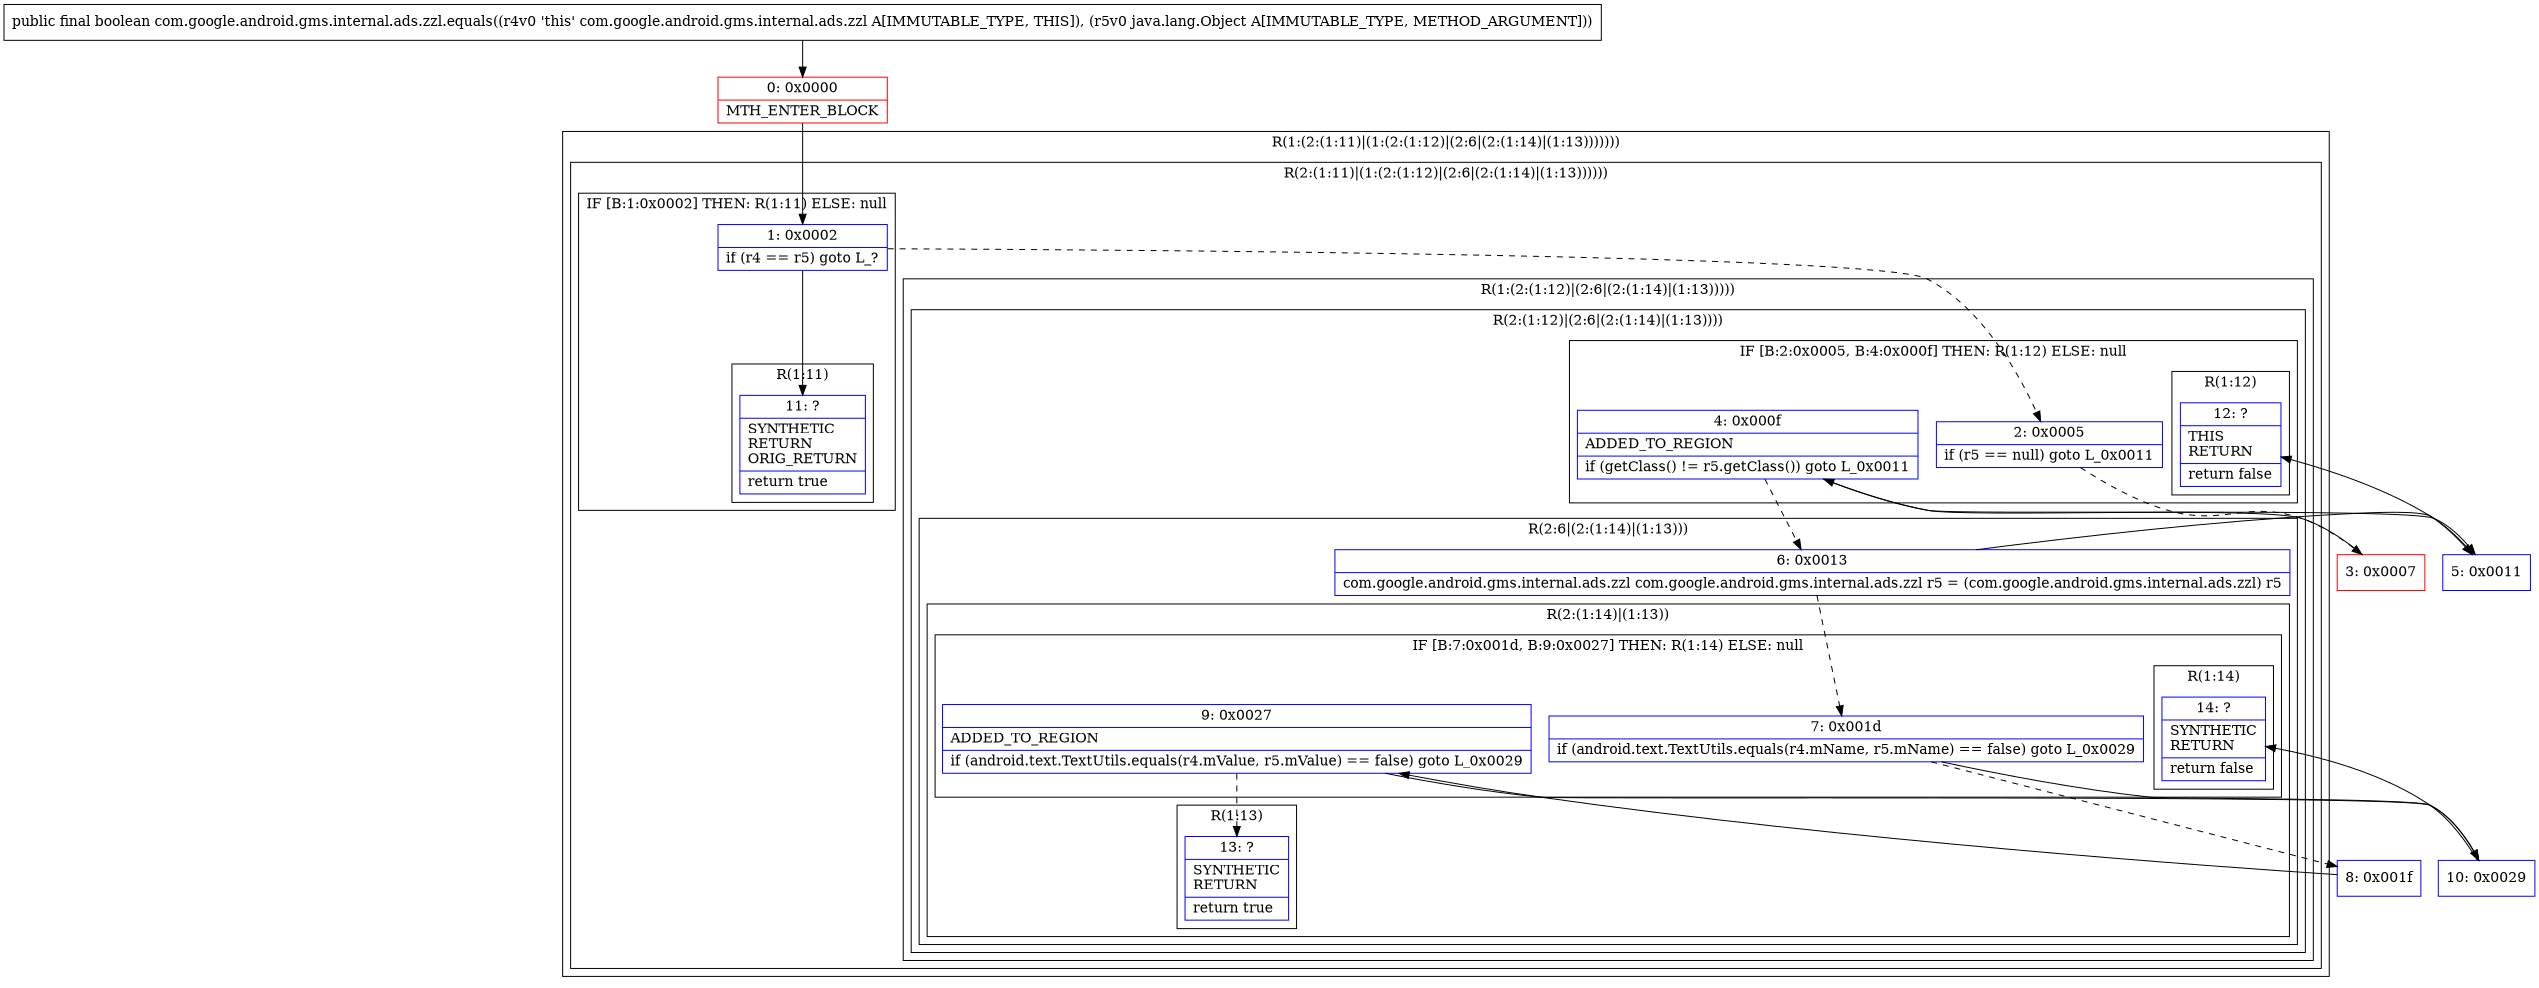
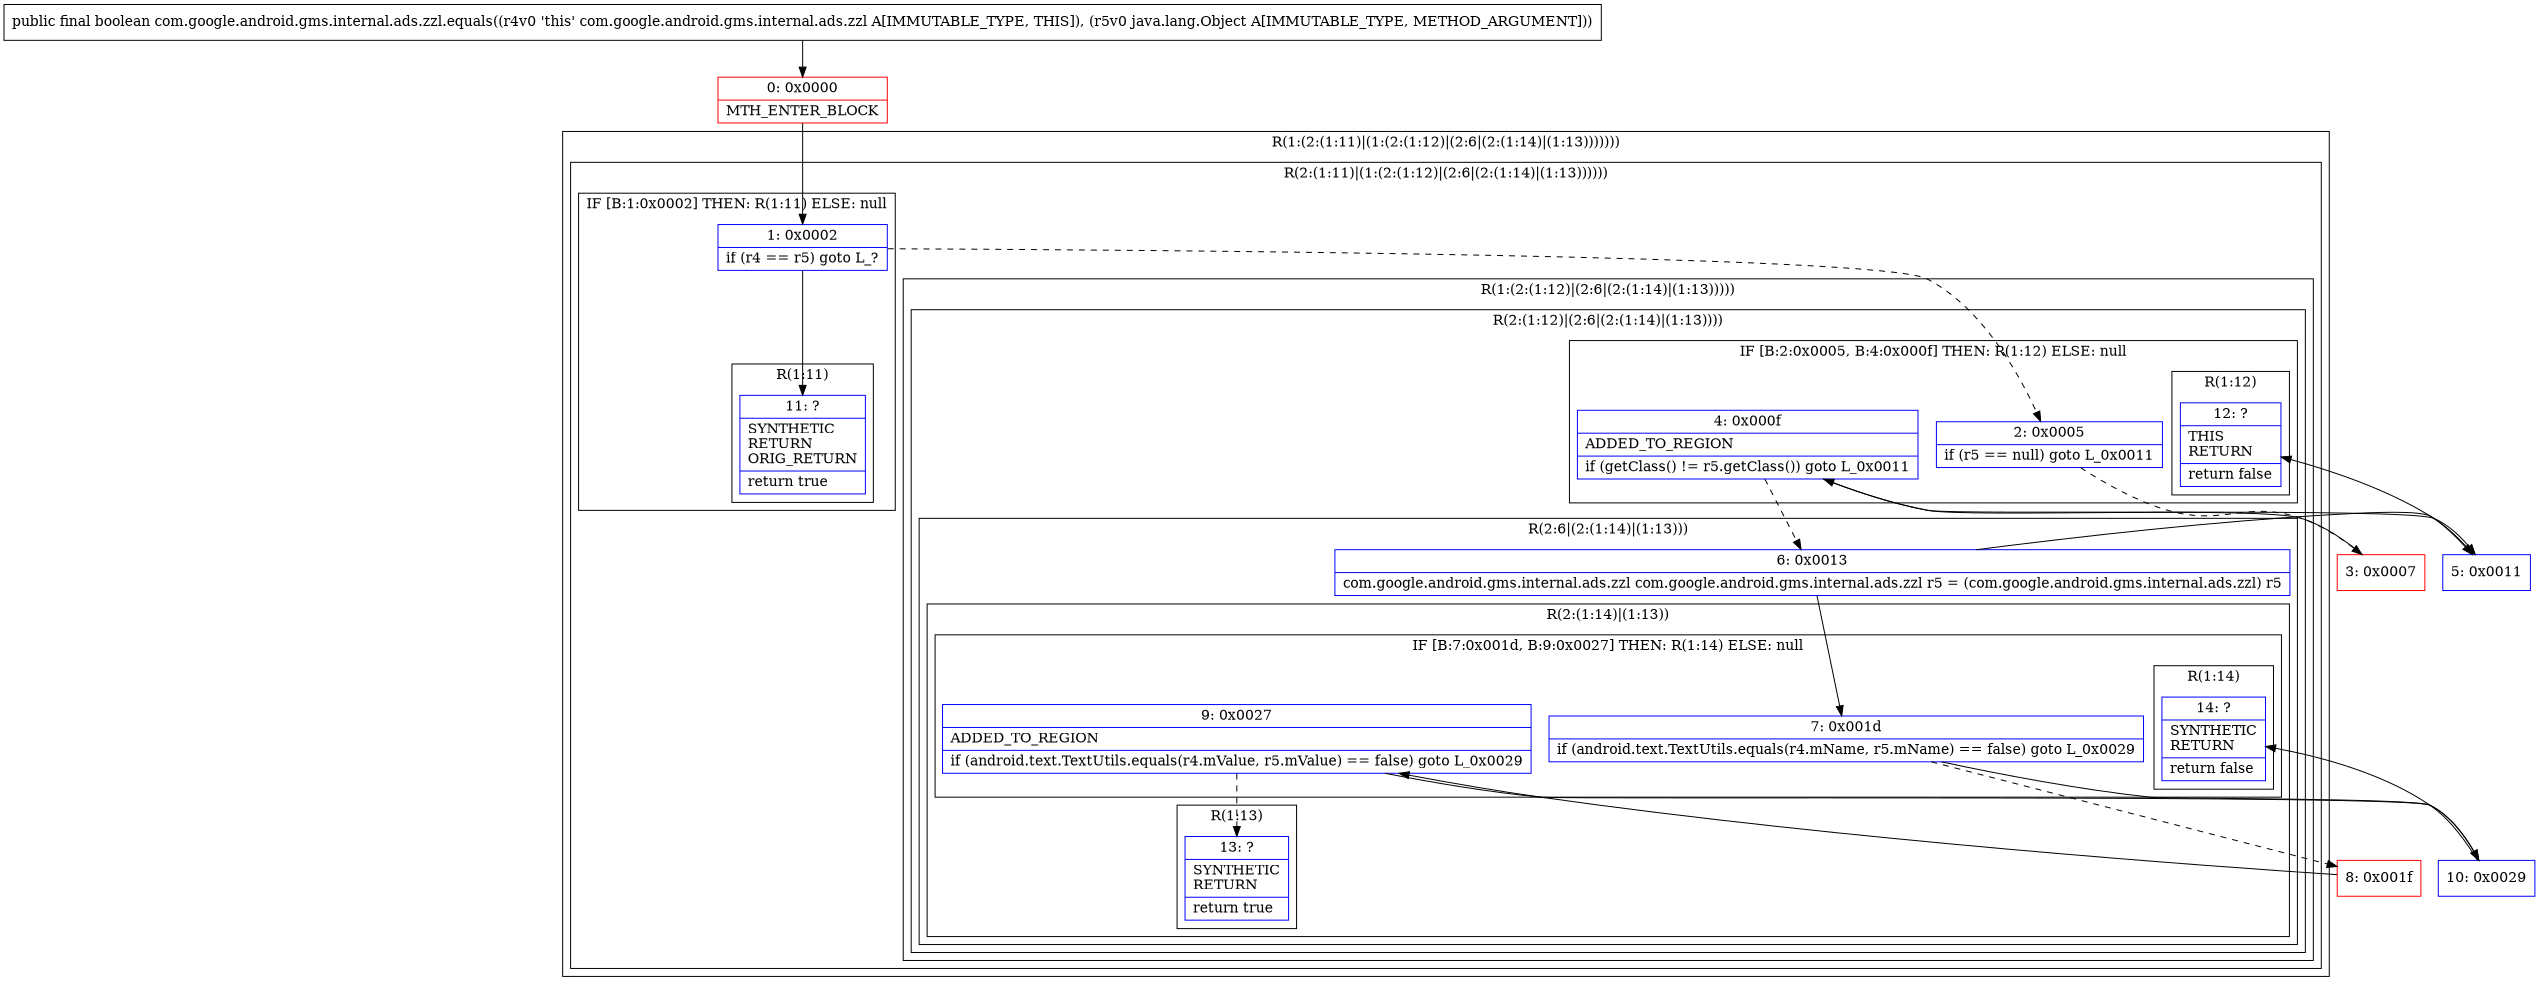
(1828, 651) -> (1828, 651)
(2379, 878) -> (2379, 878)
